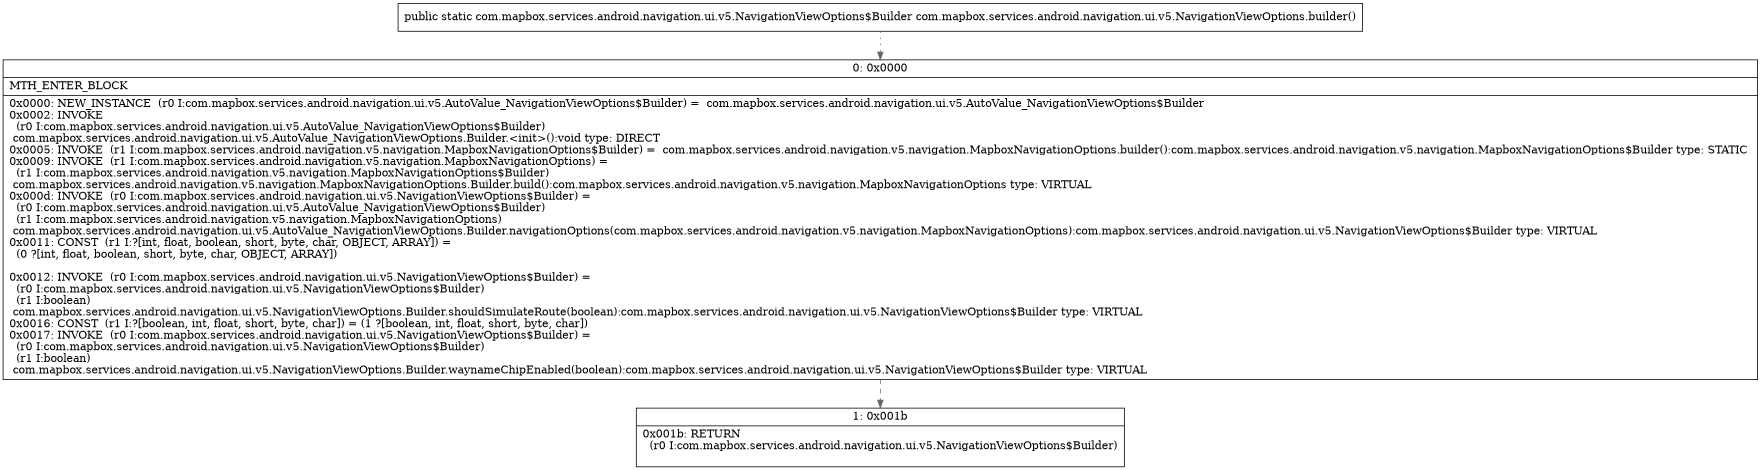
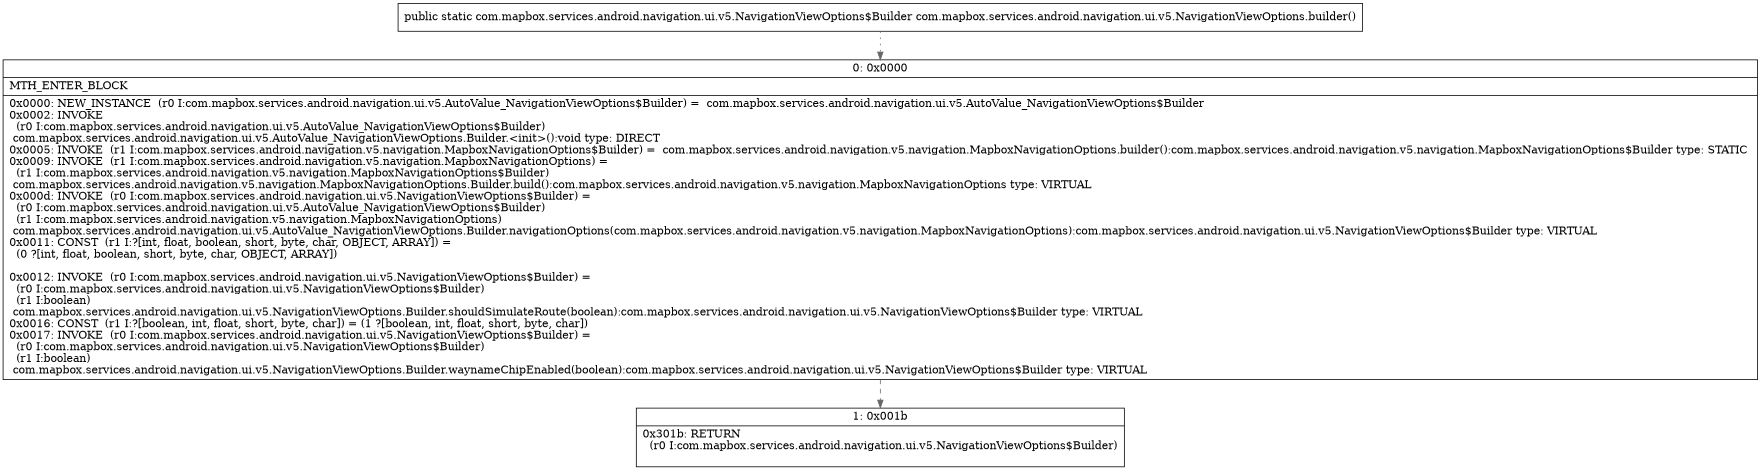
(695, 434) -> (695, 434)
